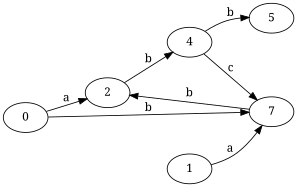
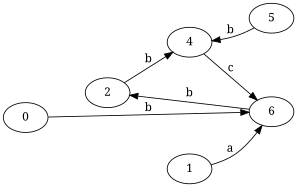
(222, 22) -> (238, 35)
(63, 106) -> none
(272, 112) -> (272, 112)
